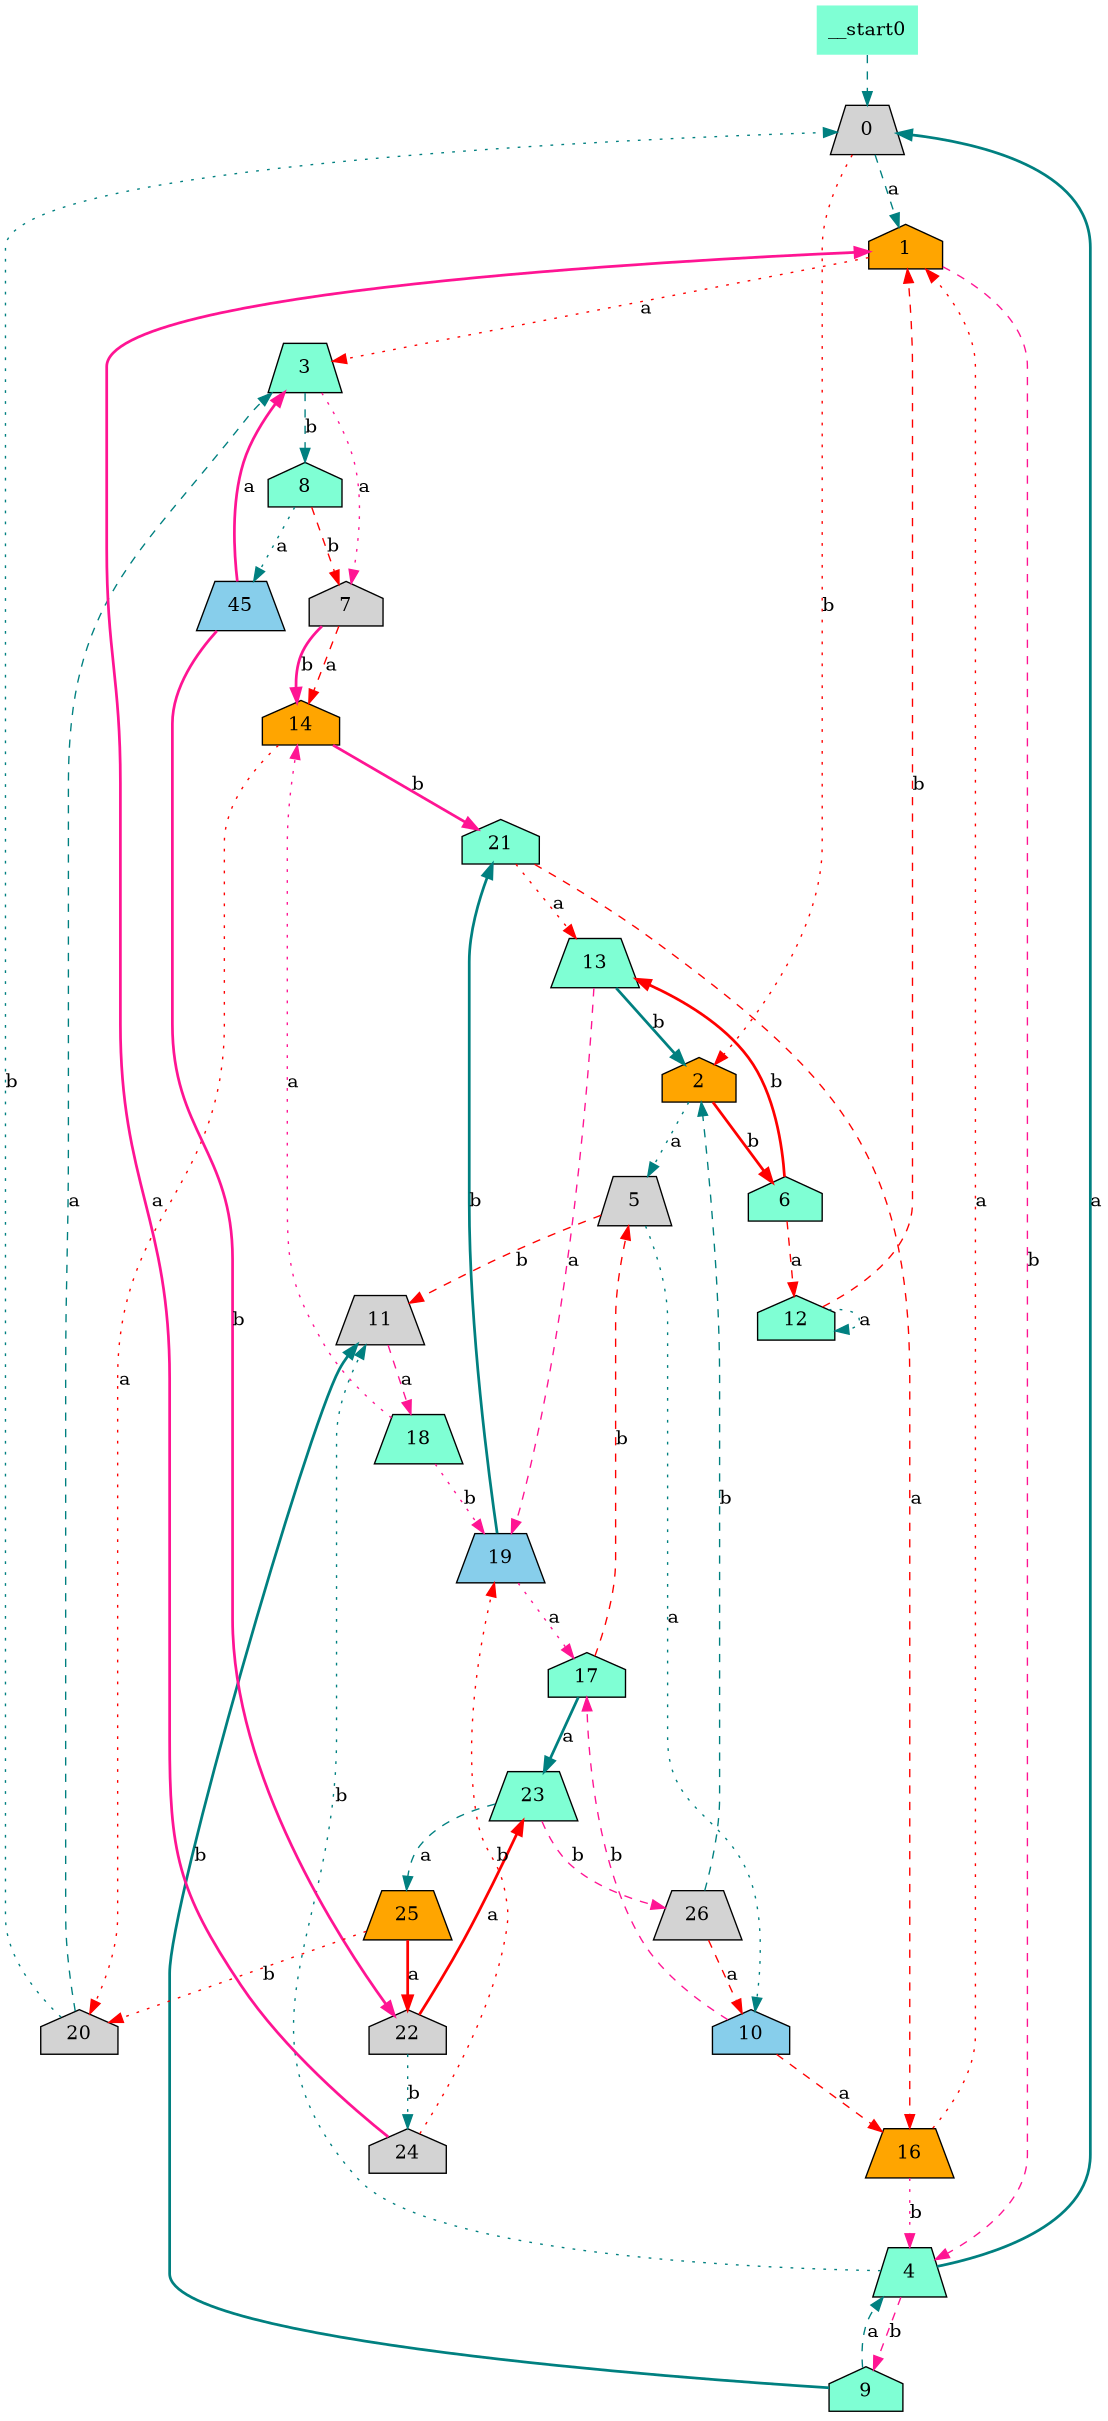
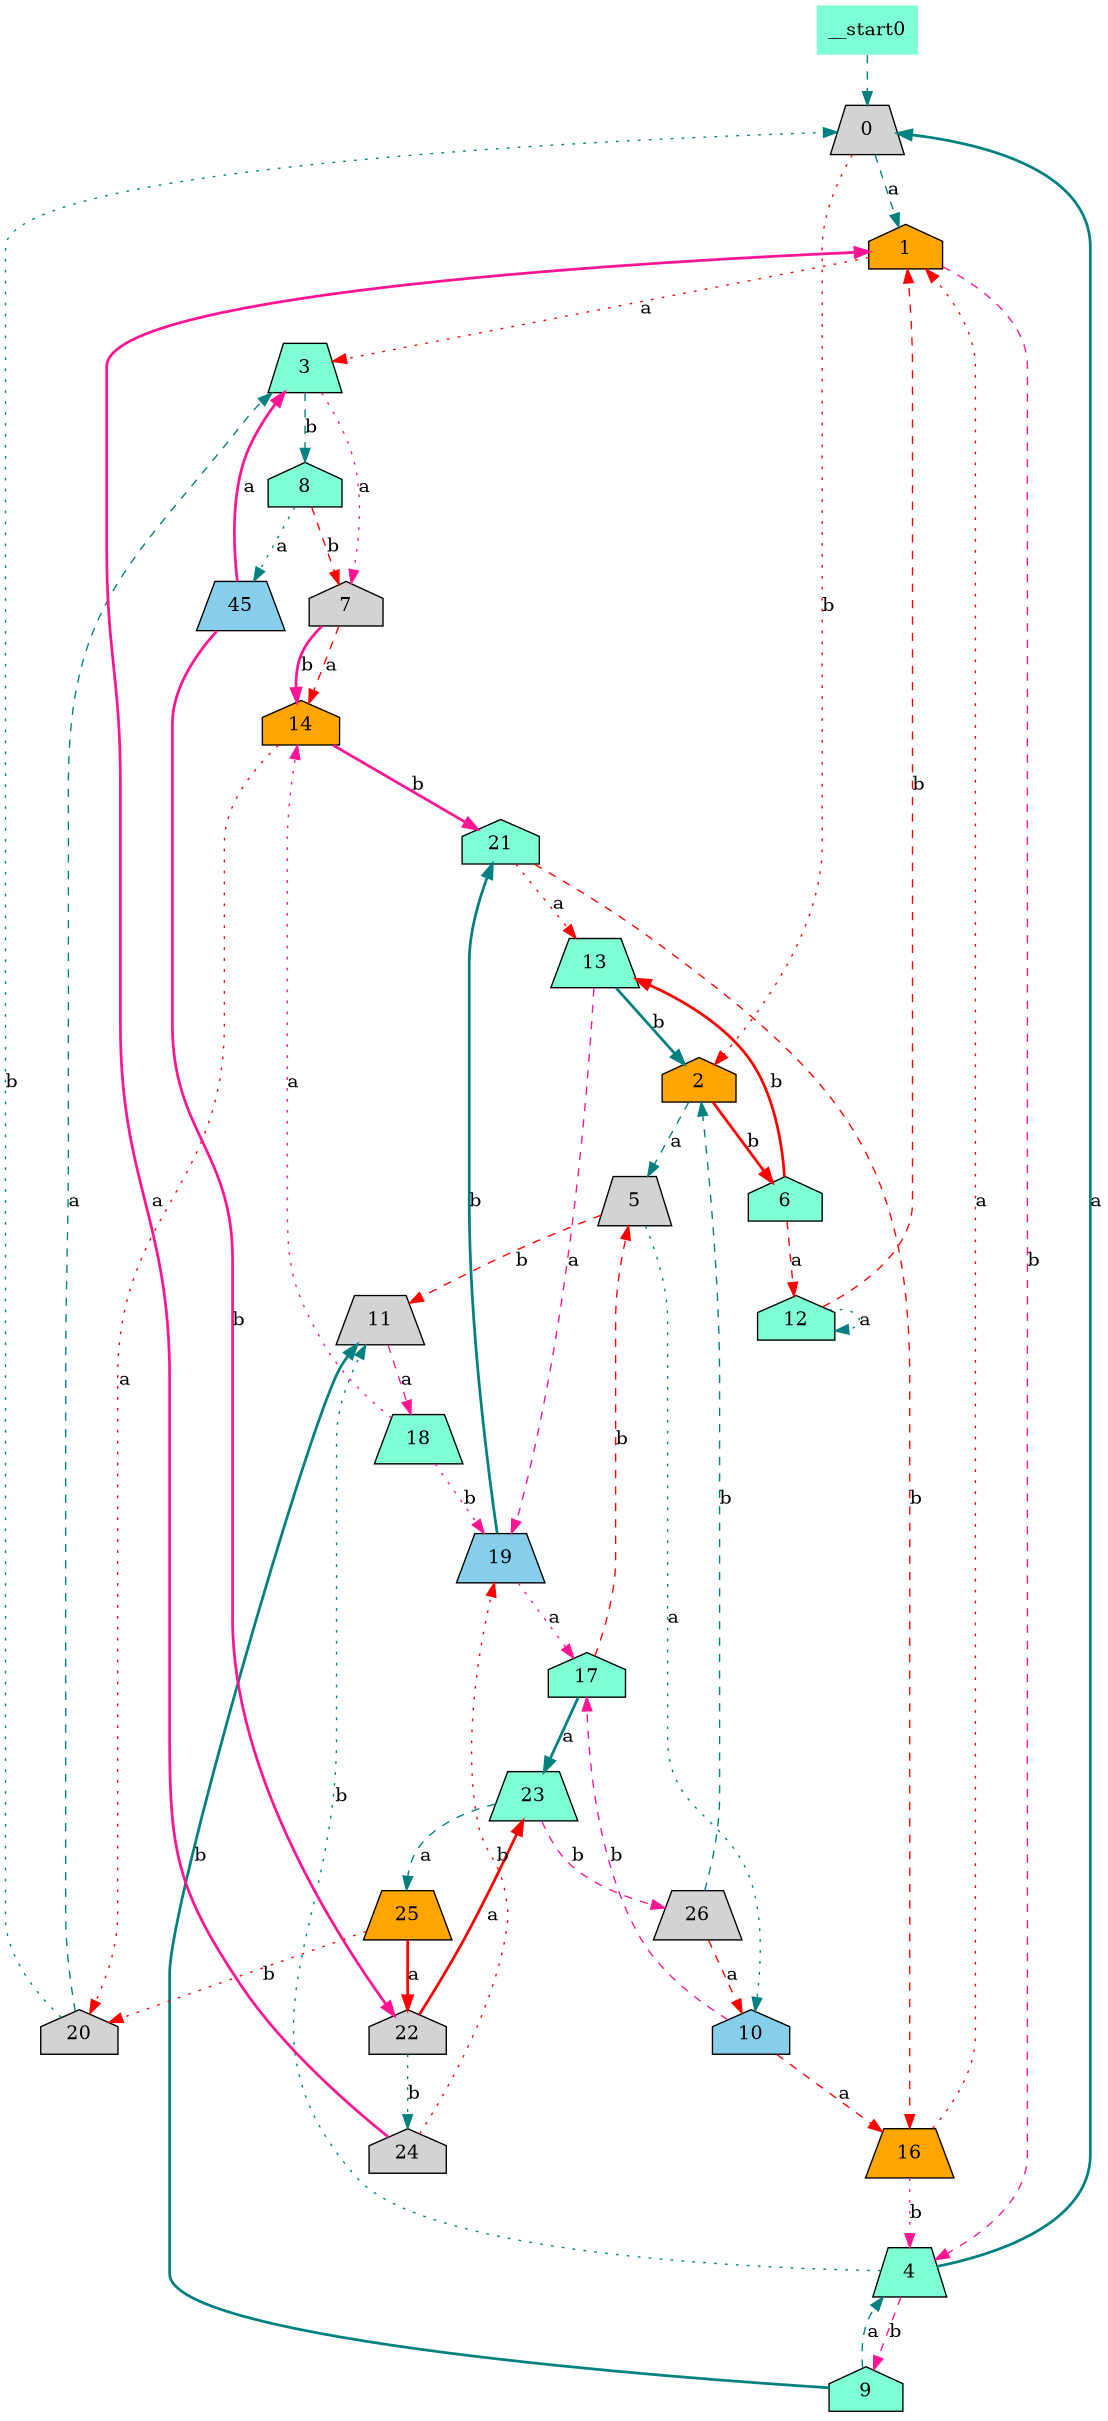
(672, 1133) -> (672, 1133)
(917, 1499) -> (917, 1499)
